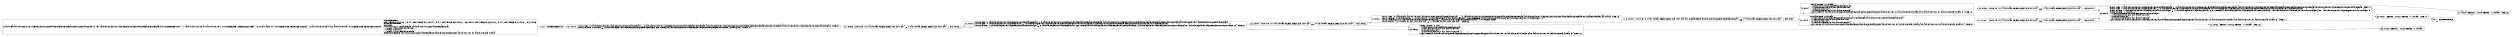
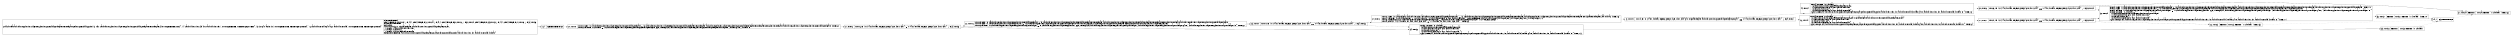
(1432, 26) -> (1433, 26)
(555, 27) -> (555, 27)
